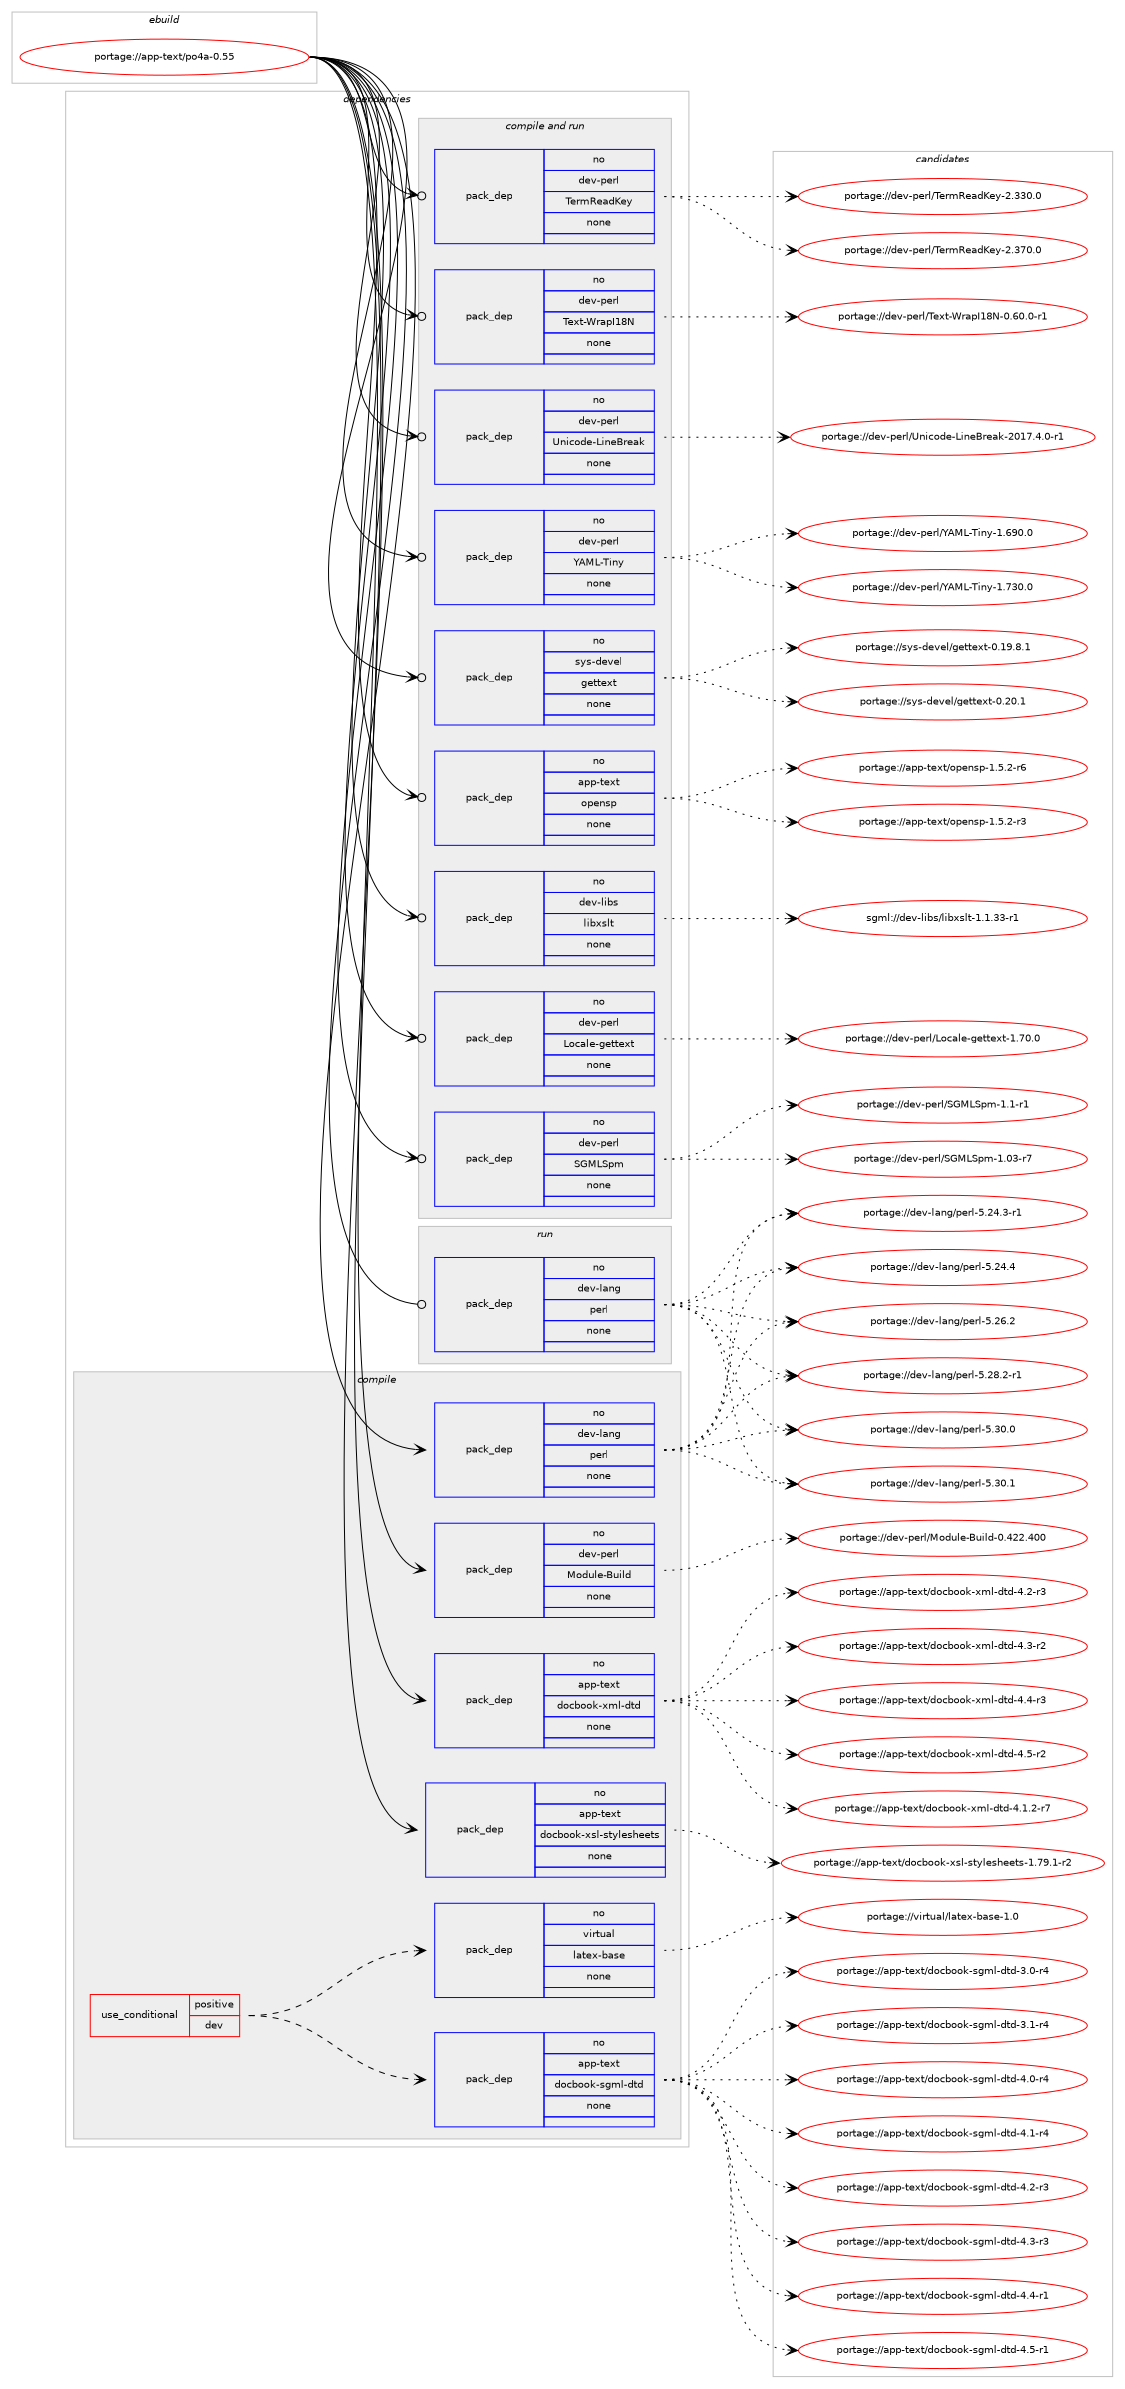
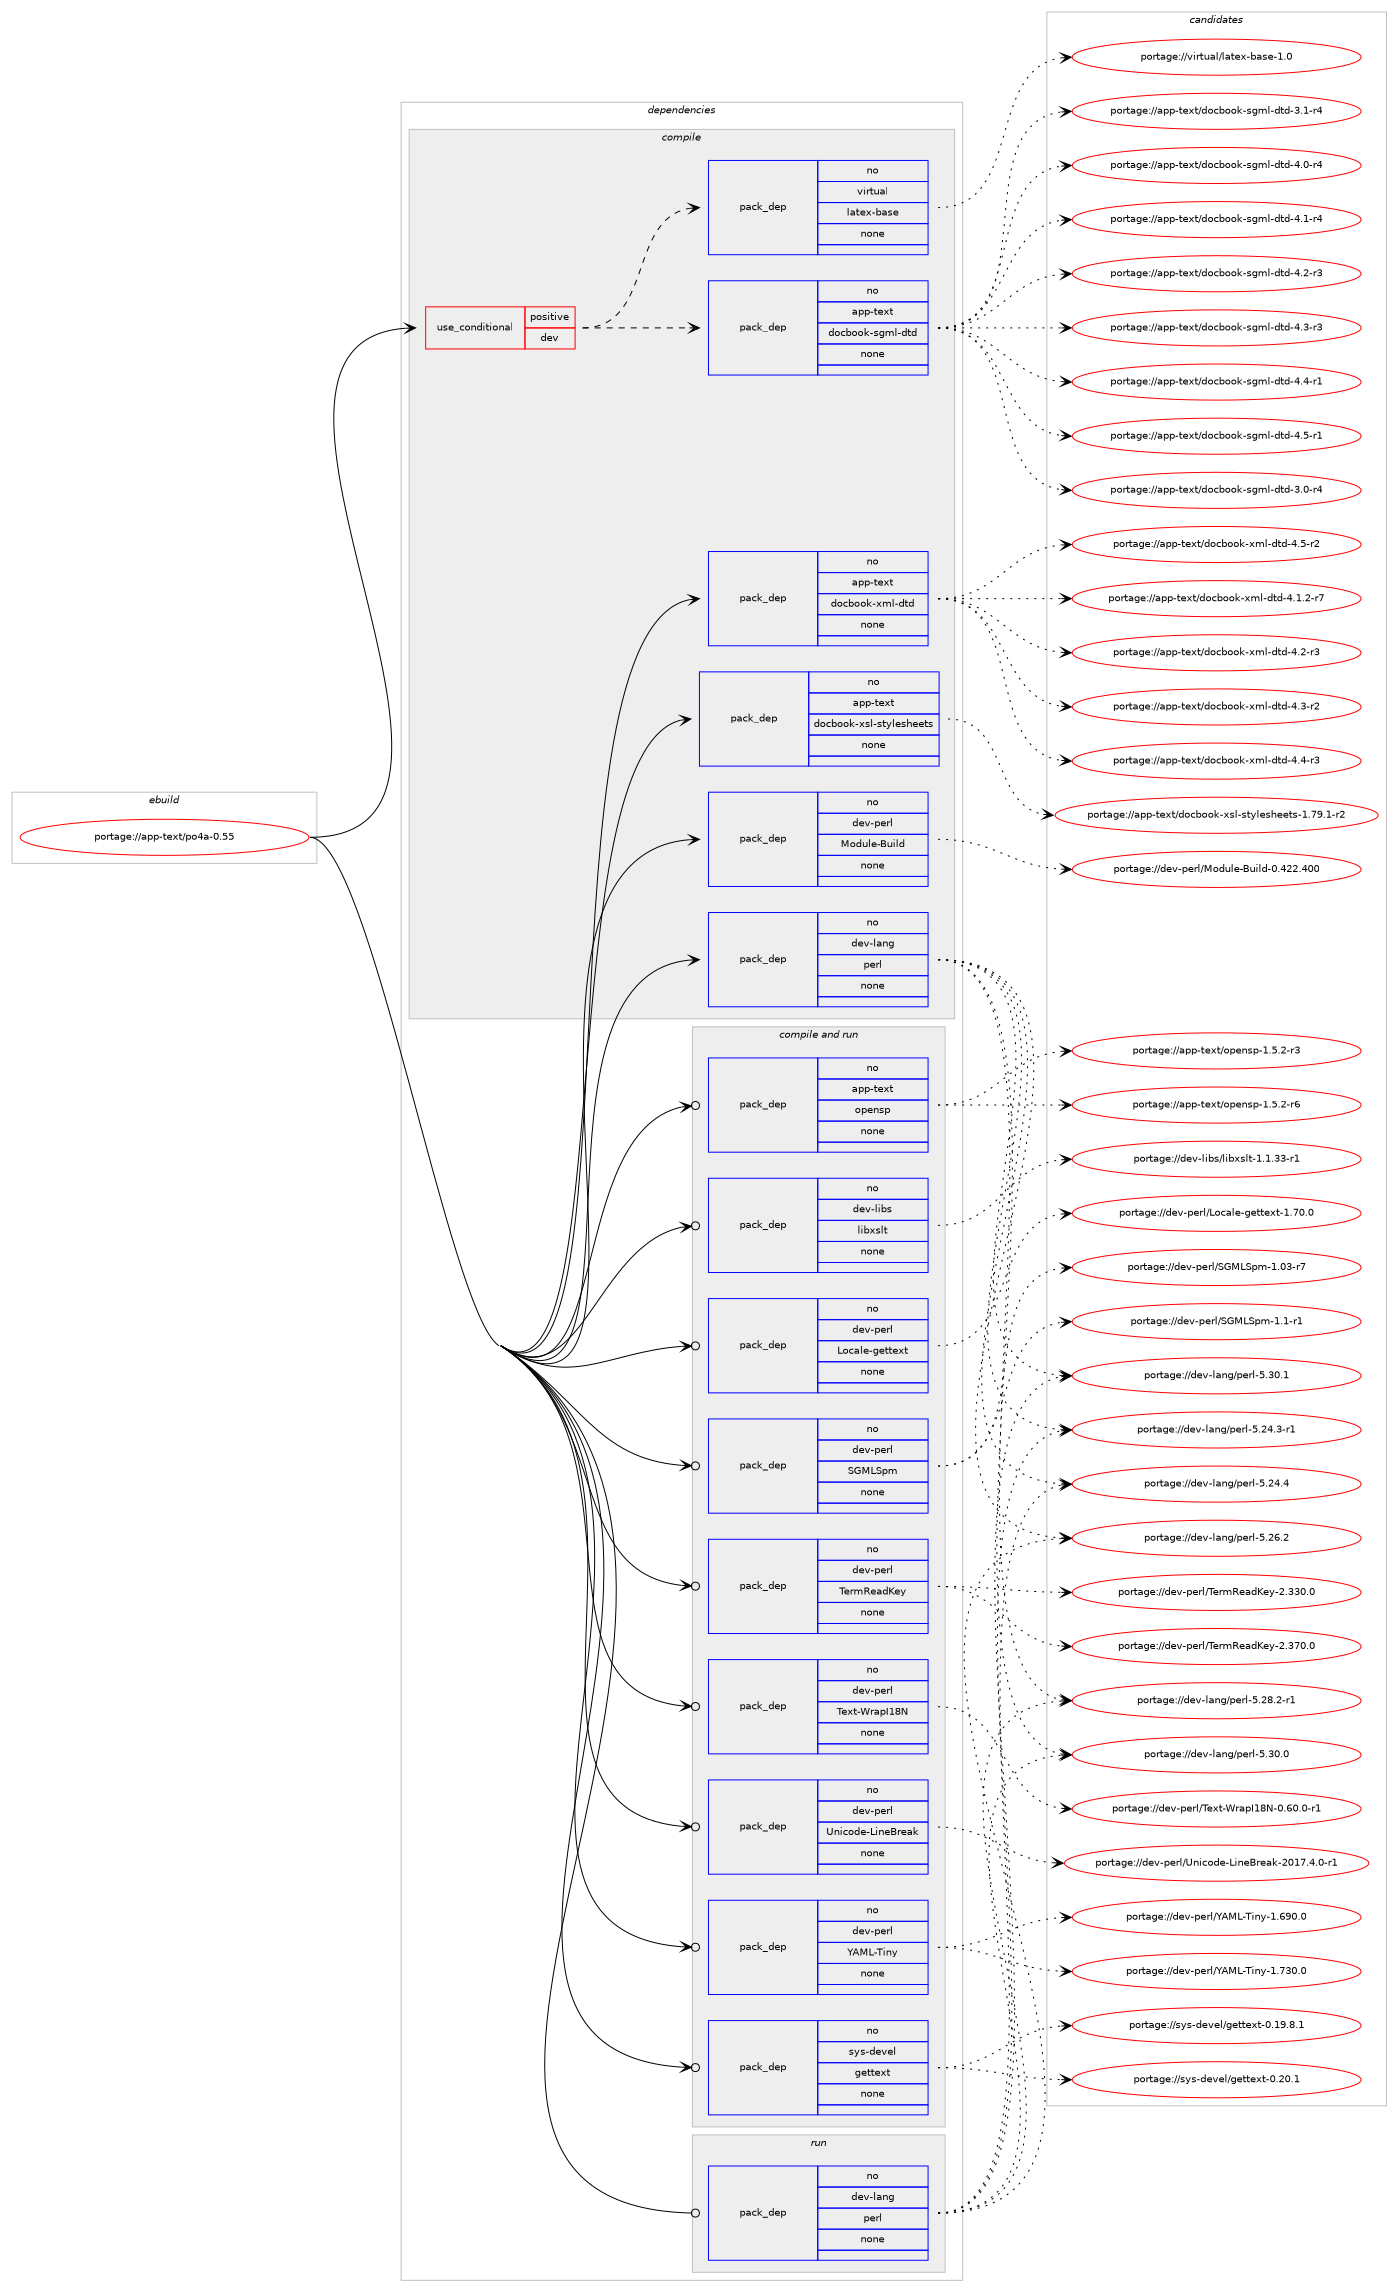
none -> (364, 587)
(943, 919) -> (1217, 1159)
